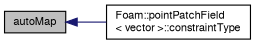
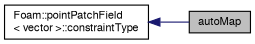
(92, 22) -> (175, 22)
